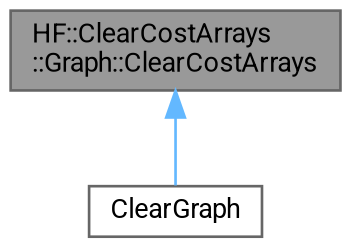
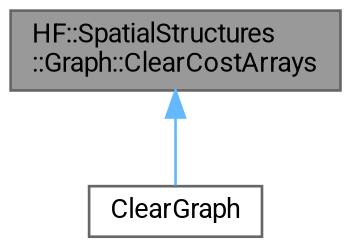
(176, 51) -> (176, 51)
